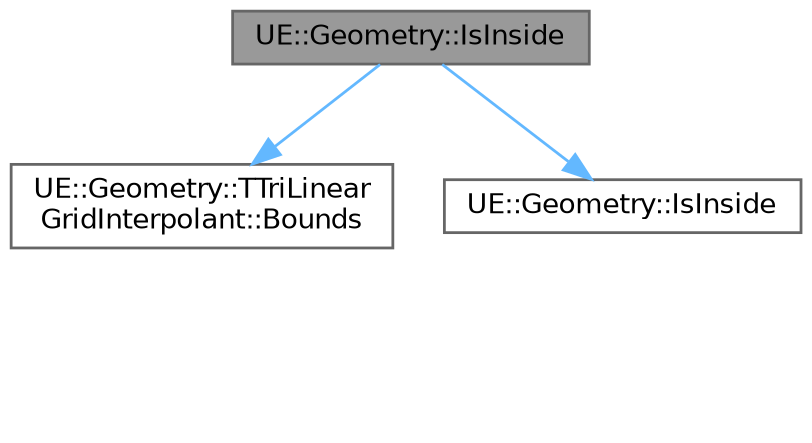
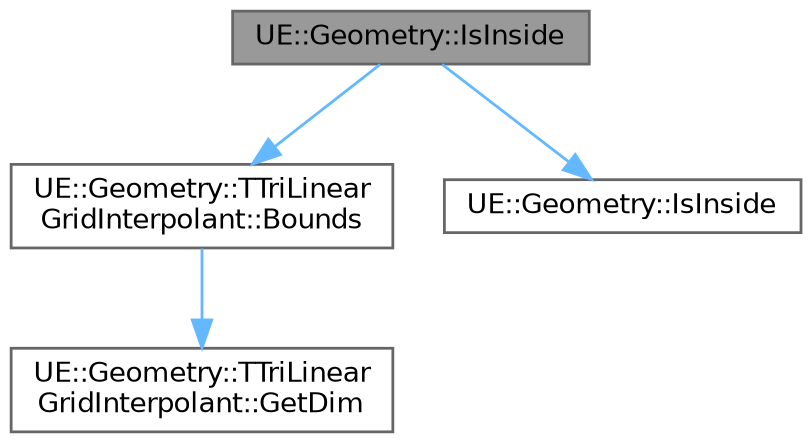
none -> (202, 390)
